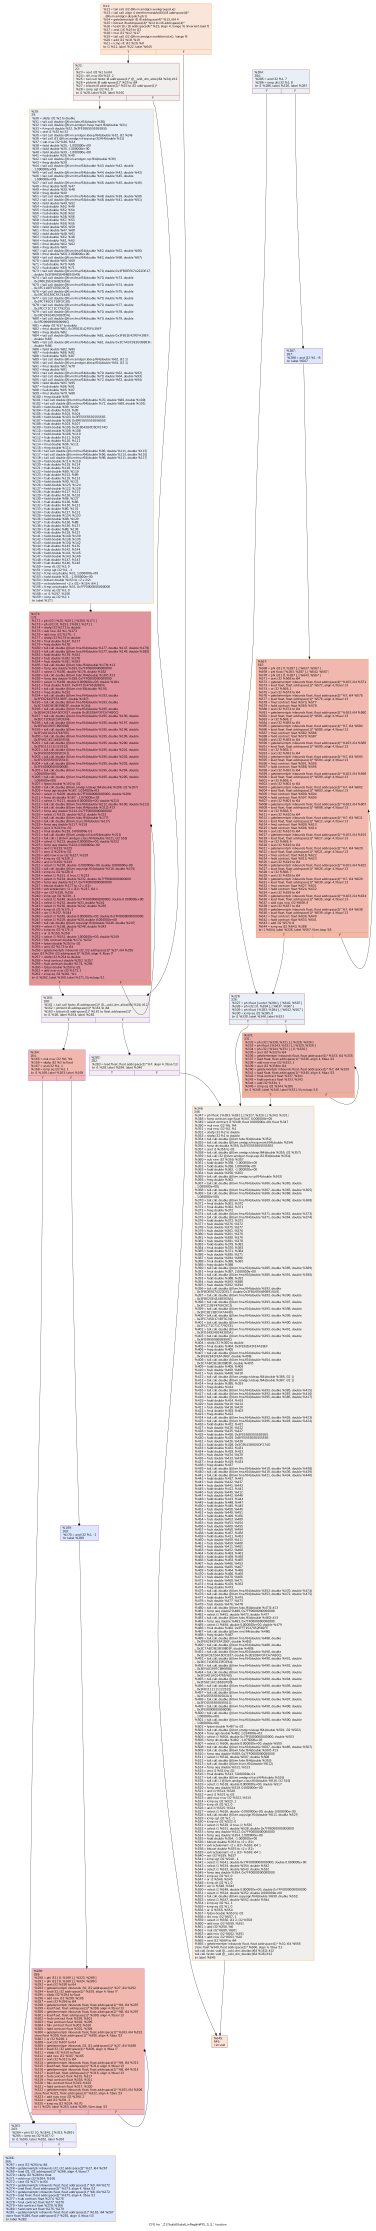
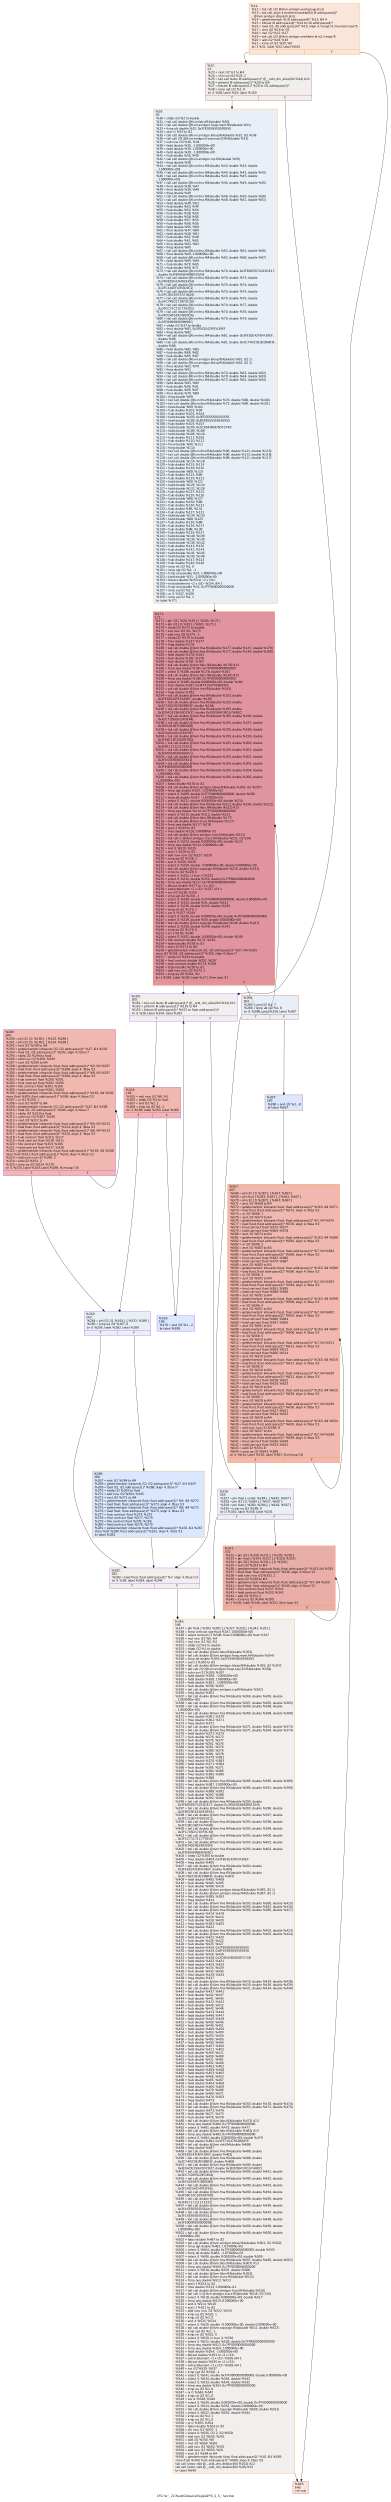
none -> (75, 1459)
none -> (152, 1552)
(83, 1754) -> (183, 1170)
